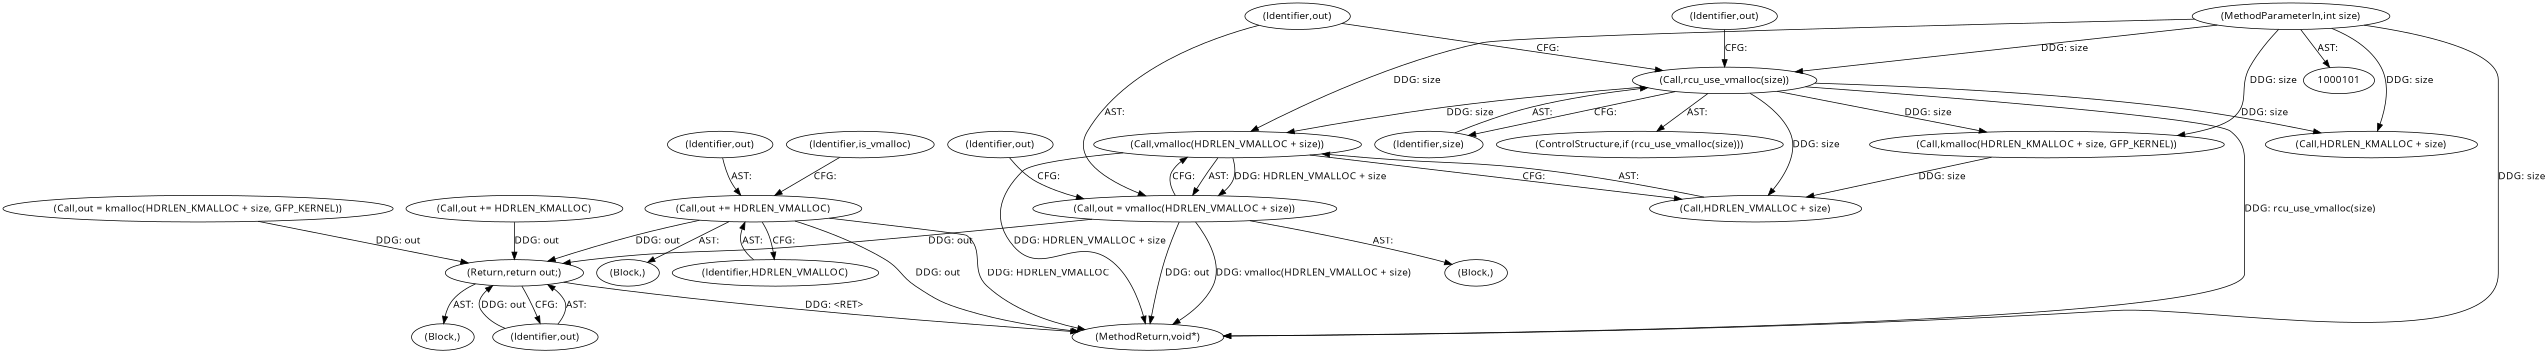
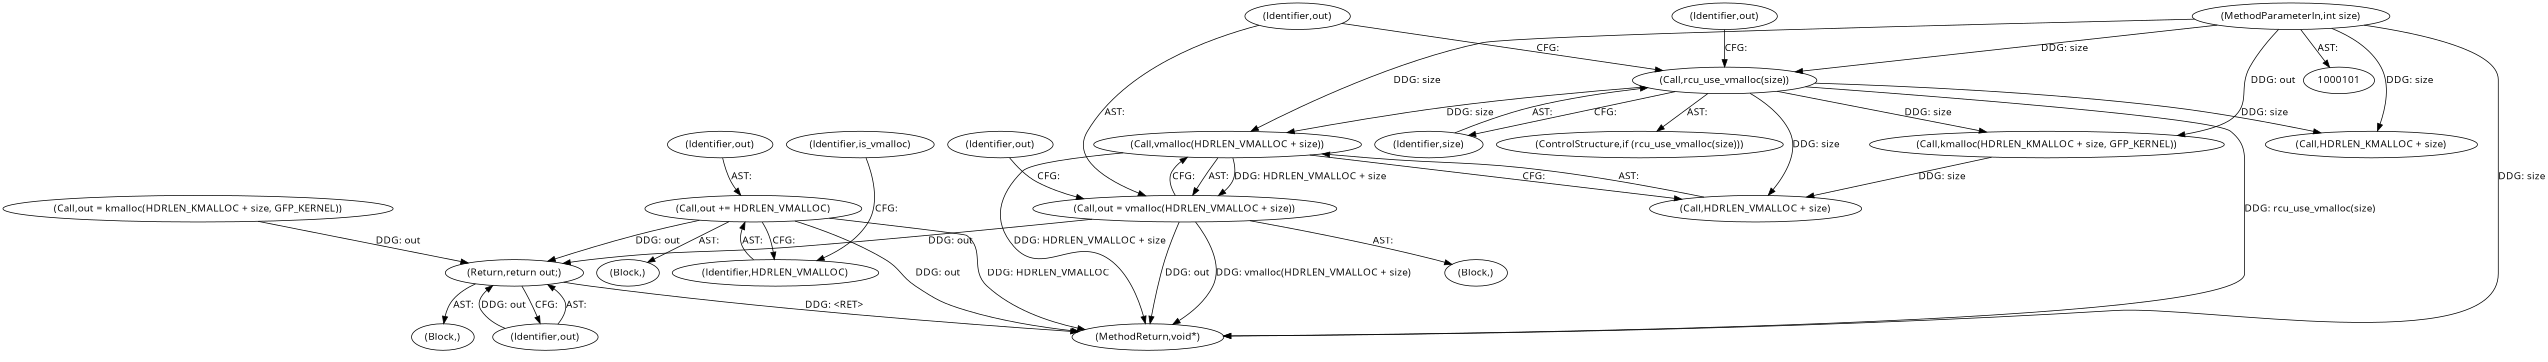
(2273, 80) -> (2273, 80)
(810, 175) -> (870, 218)
(514, 209) -> none
